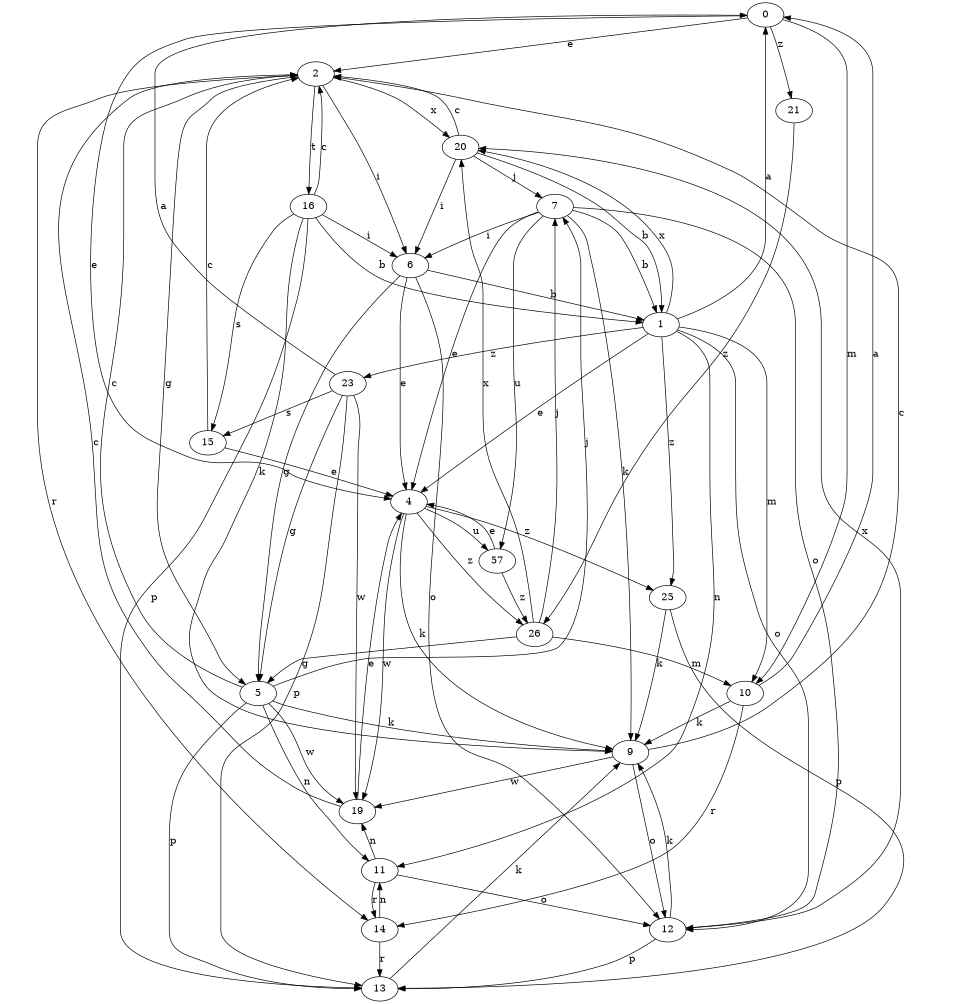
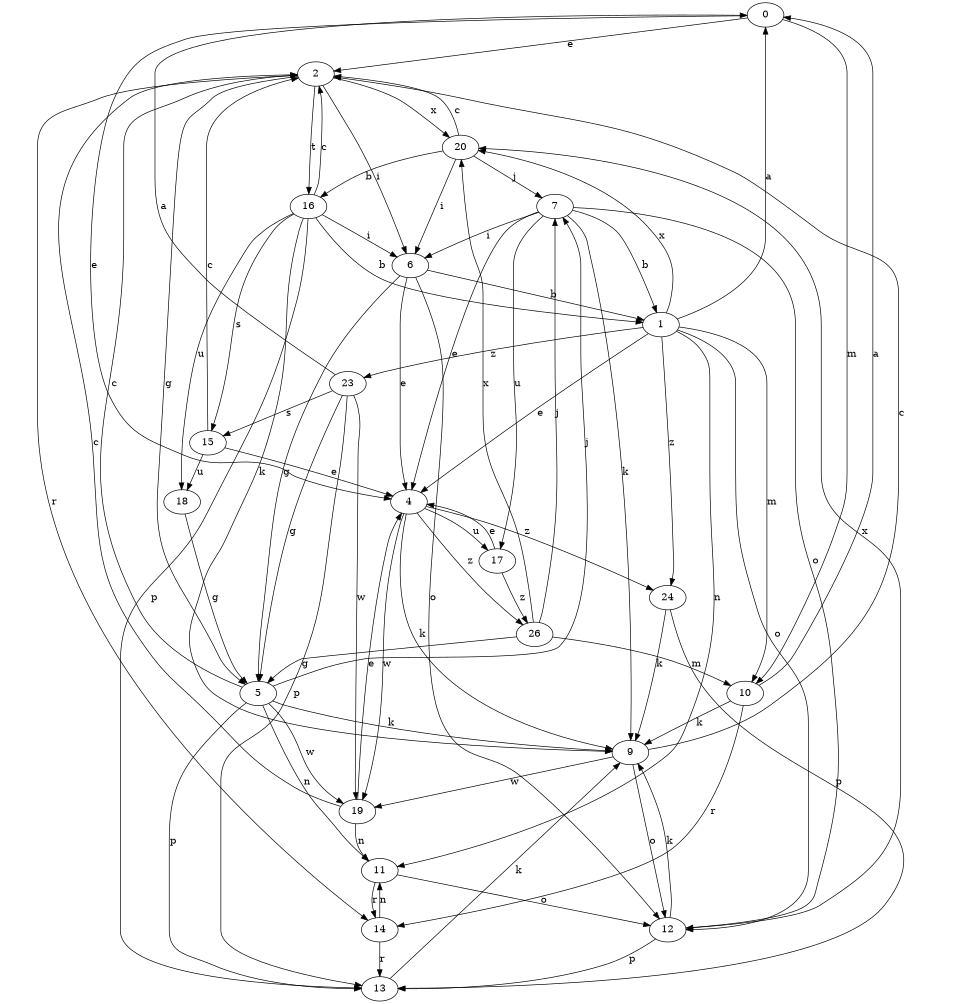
(794, 111) -> none
(595, 204) -> (382, 166)
none -> (182, 502)
(497, 561) -> (497, 561)
(668, 598) -> (668, 598)
(370, 844) -> (356, 841)
